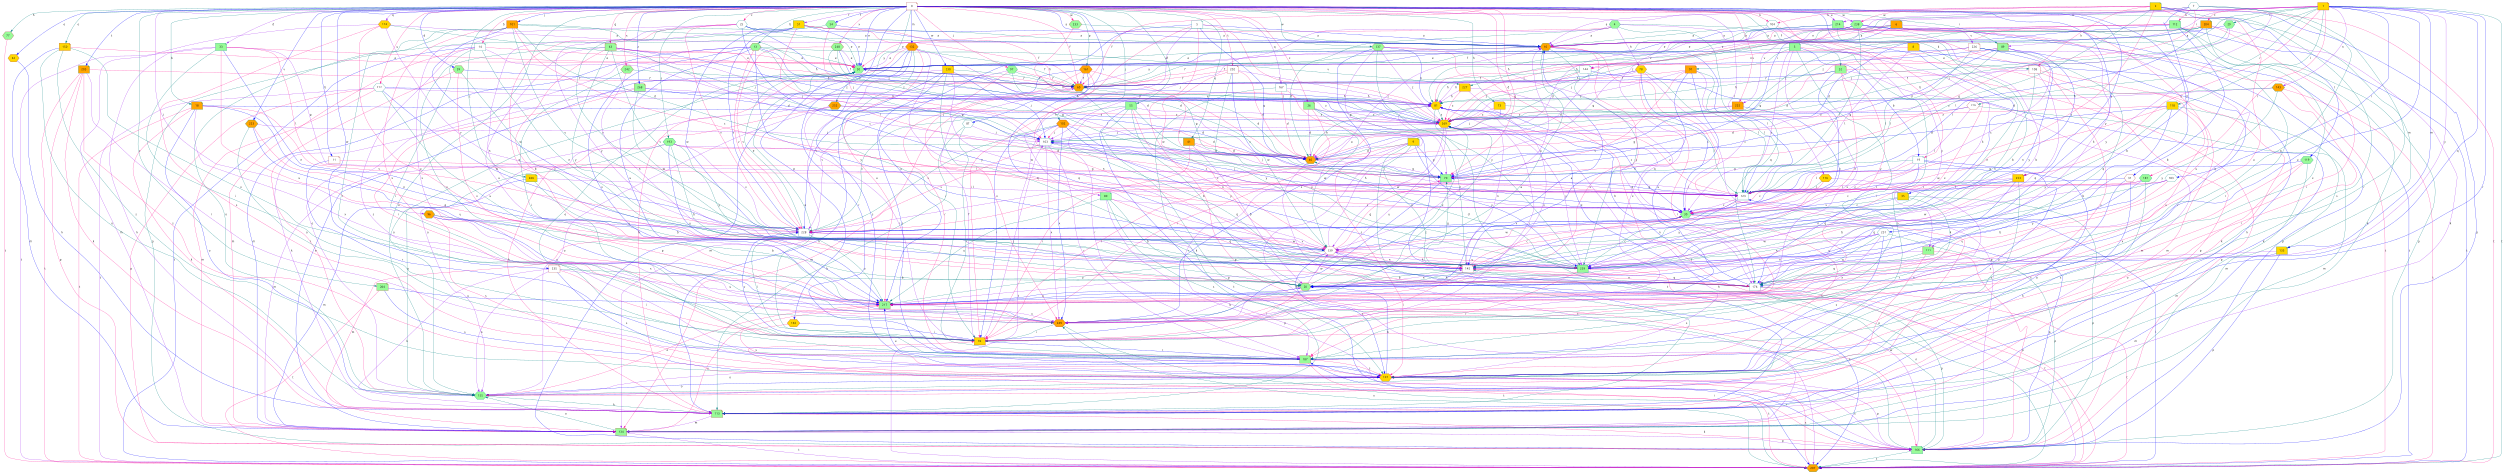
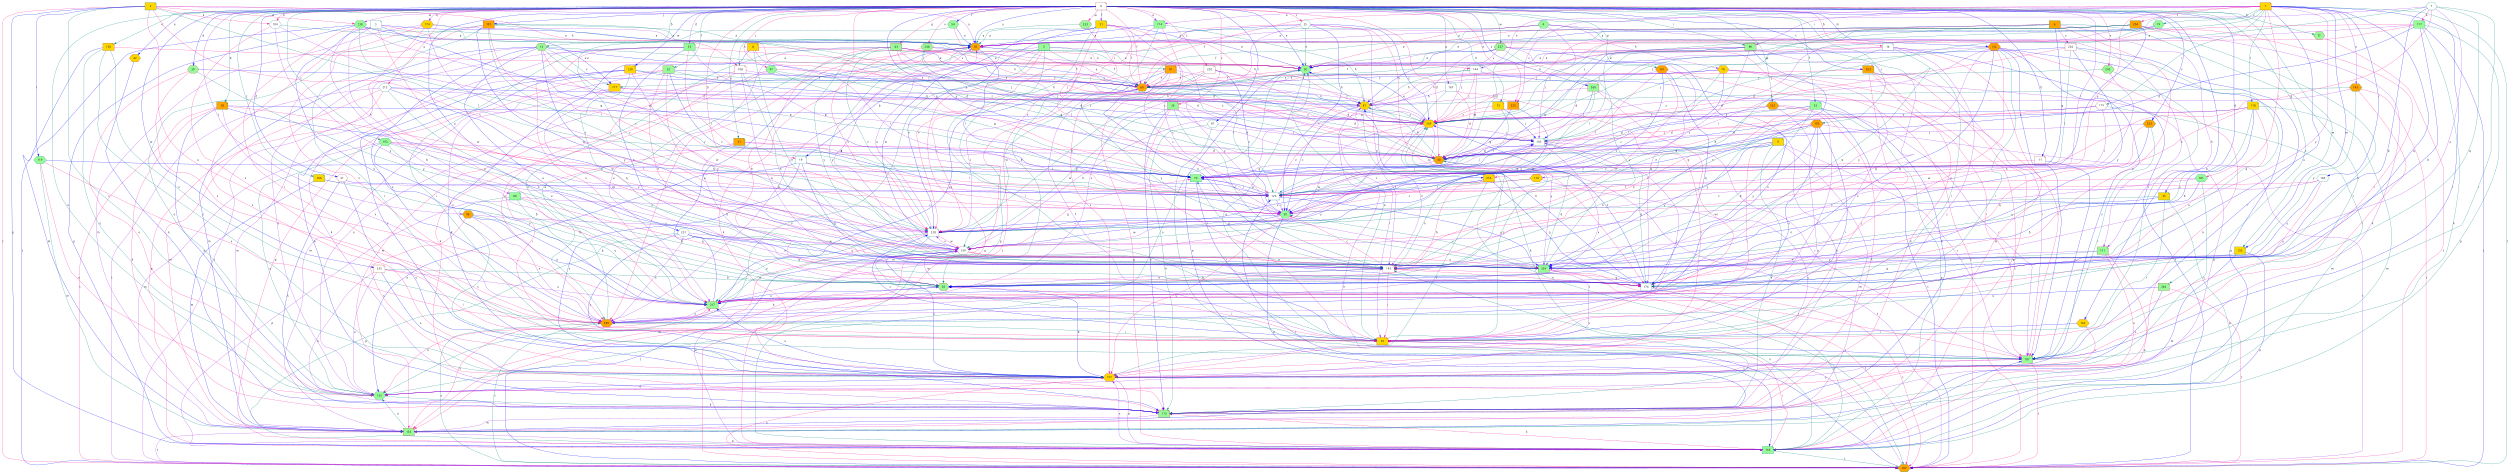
(1361, 52) -> (551, 44)
none -> (1860, 191)
